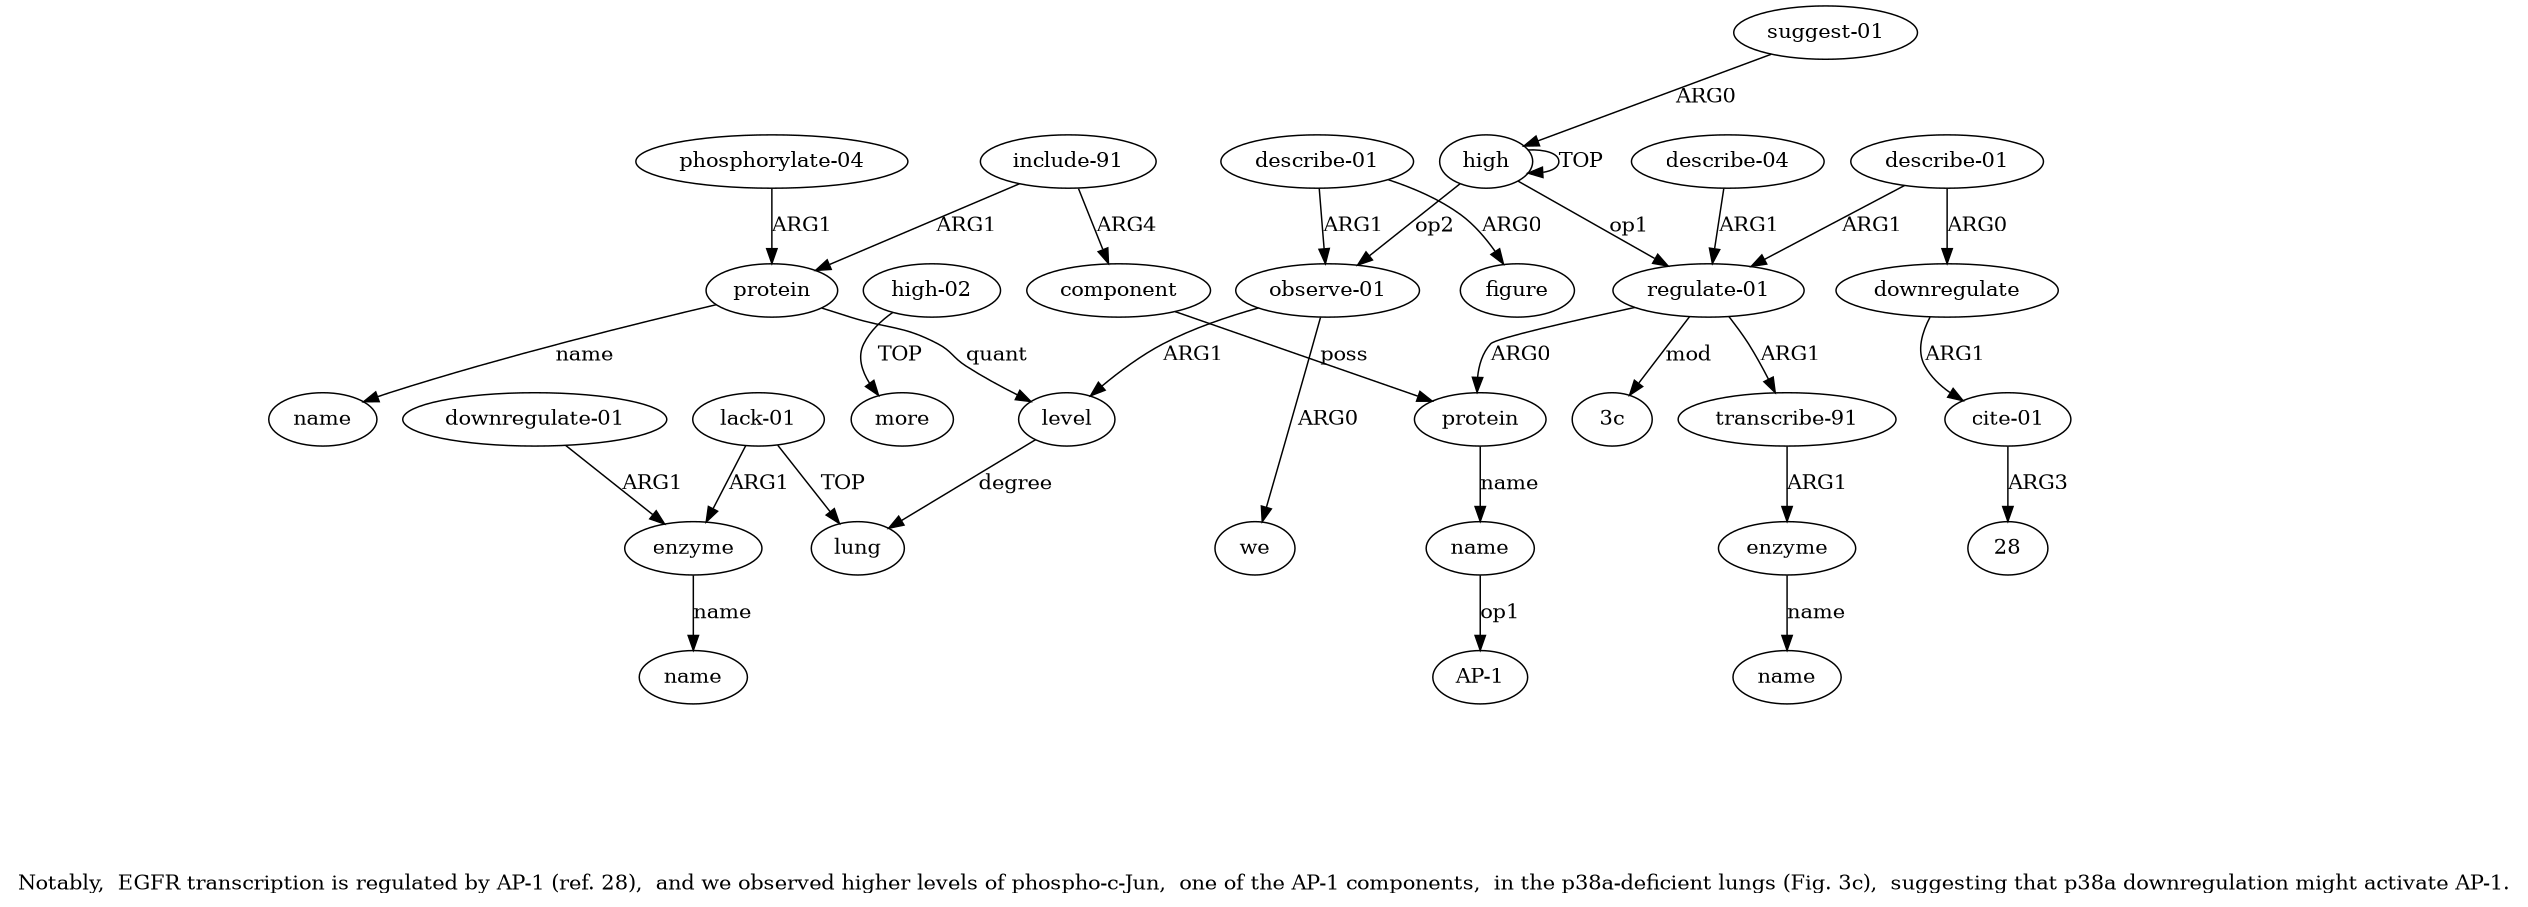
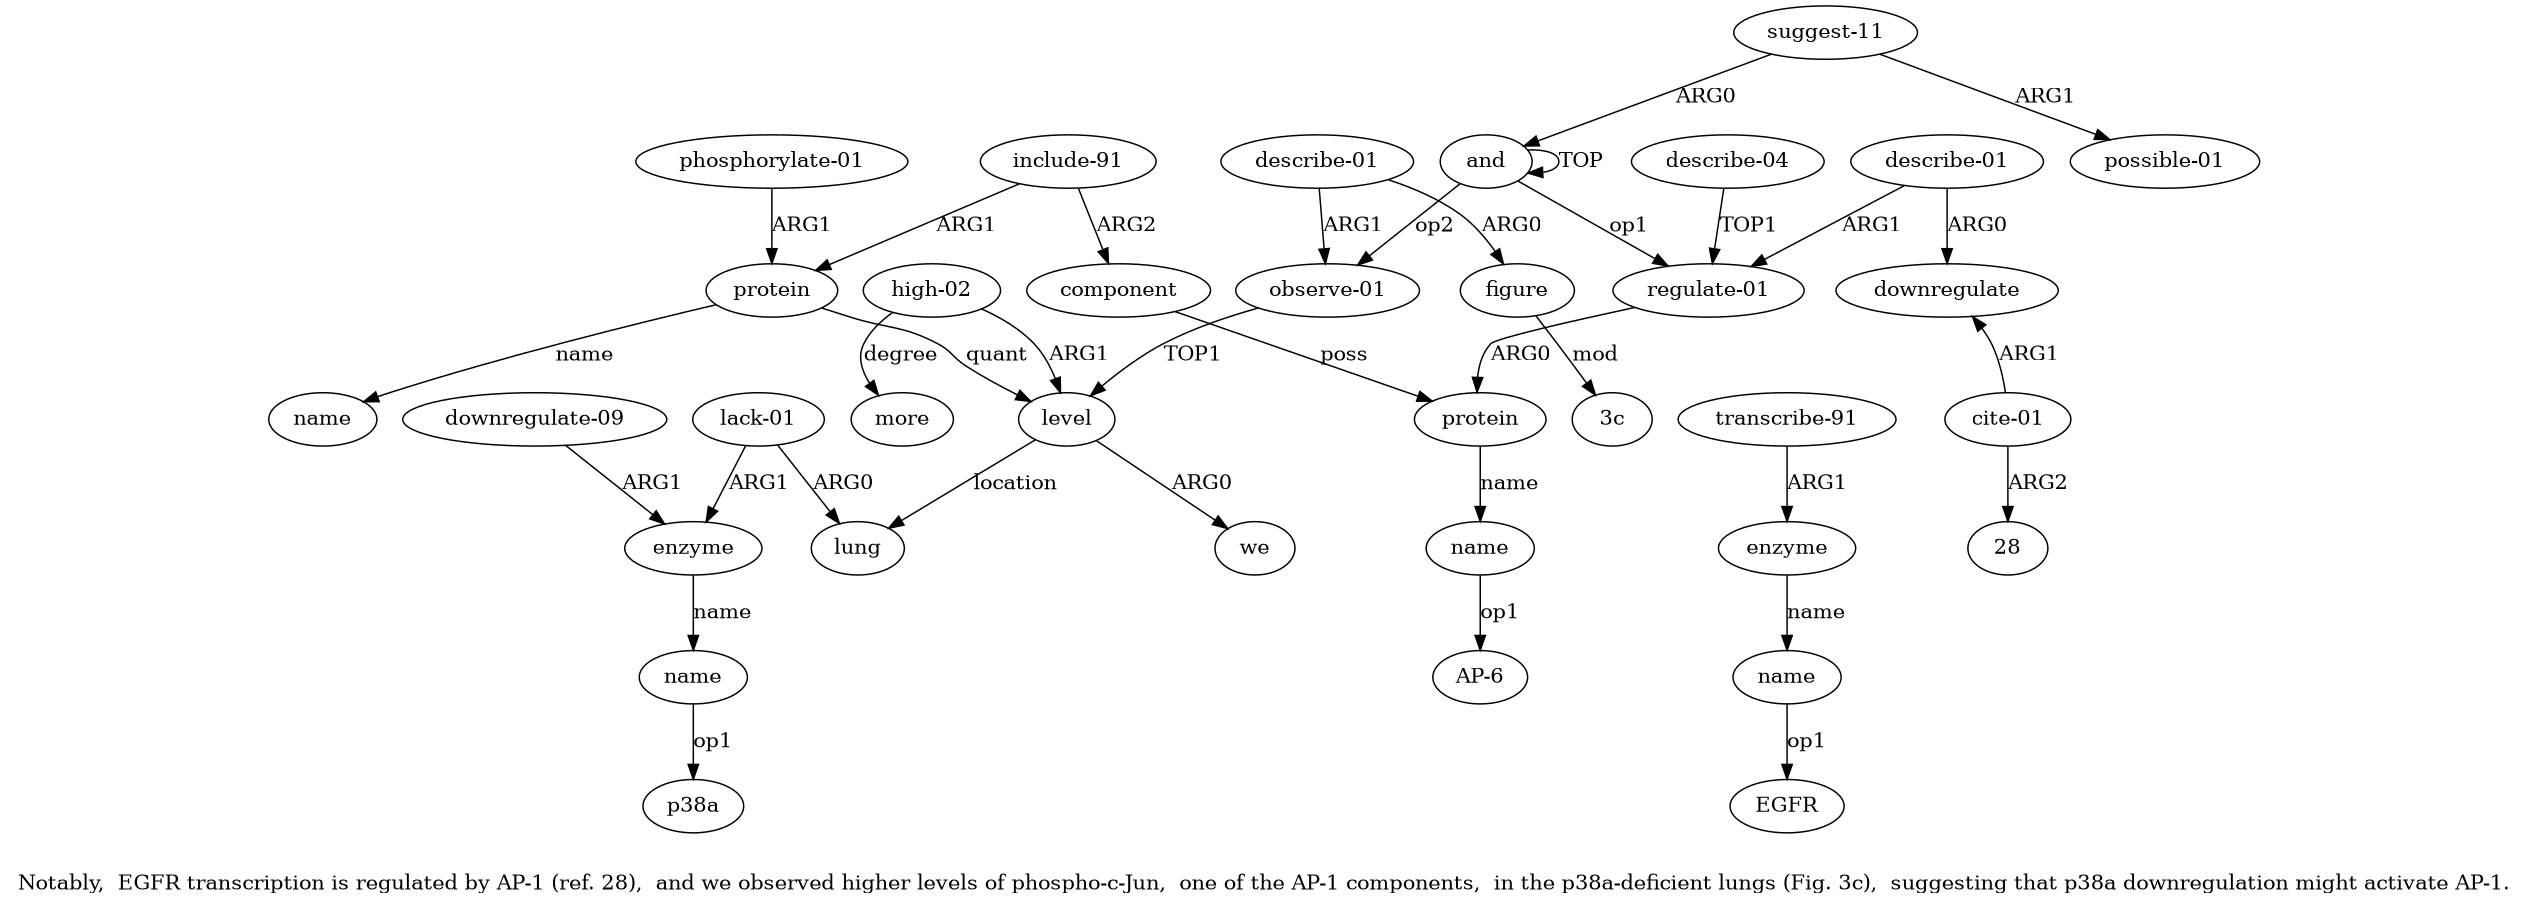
(1826, 33) -> (1826, 33)
(772, 162) -> (772, 162)
(1486, 162) -> (1486, 162)
none -> (2165, 162)
(1127, 226) -> (1127, 226)
(1749, 226) -> (1749, 226)
none -> (1026, 336)
(1750, 347) -> none
(1664, 350) -> (1562, 349)
(901, 355) -> (901, 355)
(1193, 355) -> (1193, 355)
(1922, 359) -> (1998, 359)
(1294, 412) -> (1156, 480)
(535, 419) -> (535, 419)
(844, 484) -> (844, 484)
(1016, 484) -> (1016, 484)
(2038, 484) -> (2038, 484)
(1480, 677) -> (1480, 677)
none -> (693, 806)
none -> (1787, 806)
